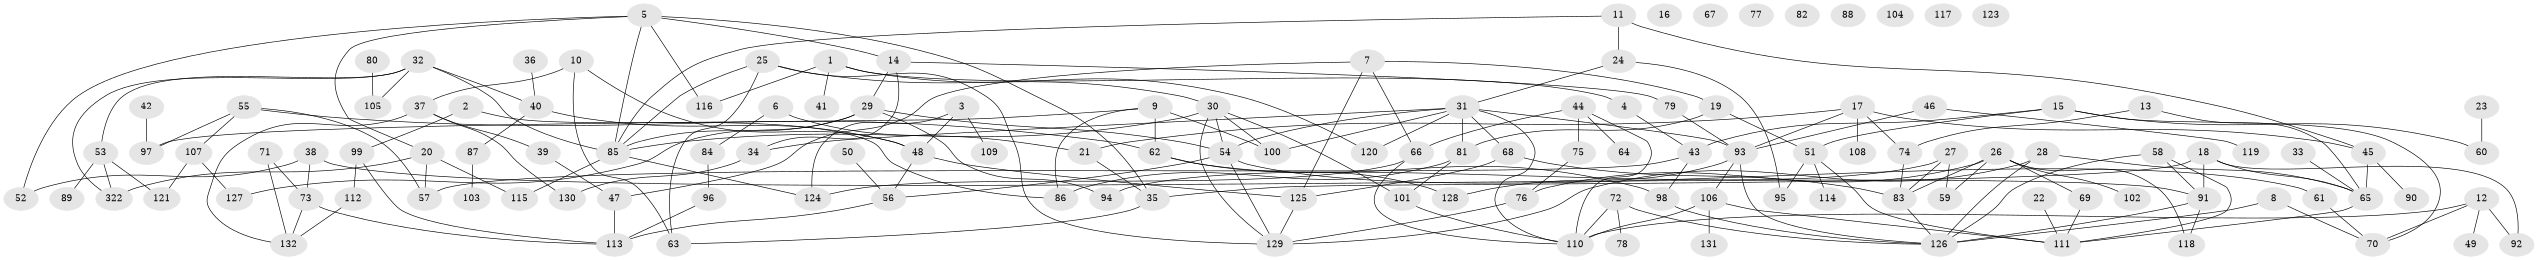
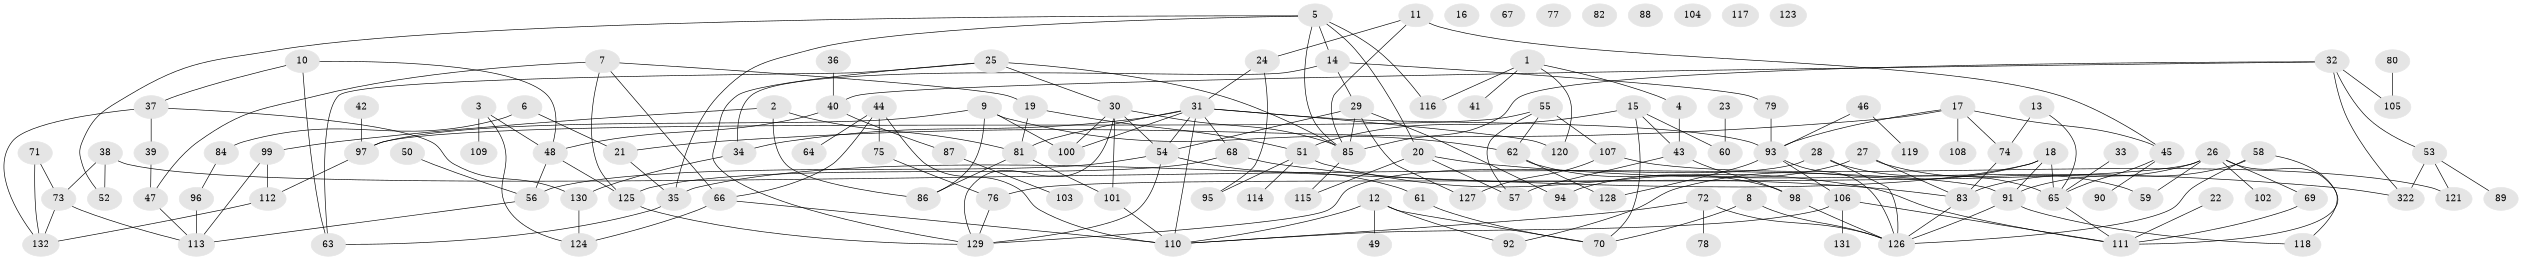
none -> (939, 136)
(679, 168) -> (579, 222)
none -> (318, 174)
